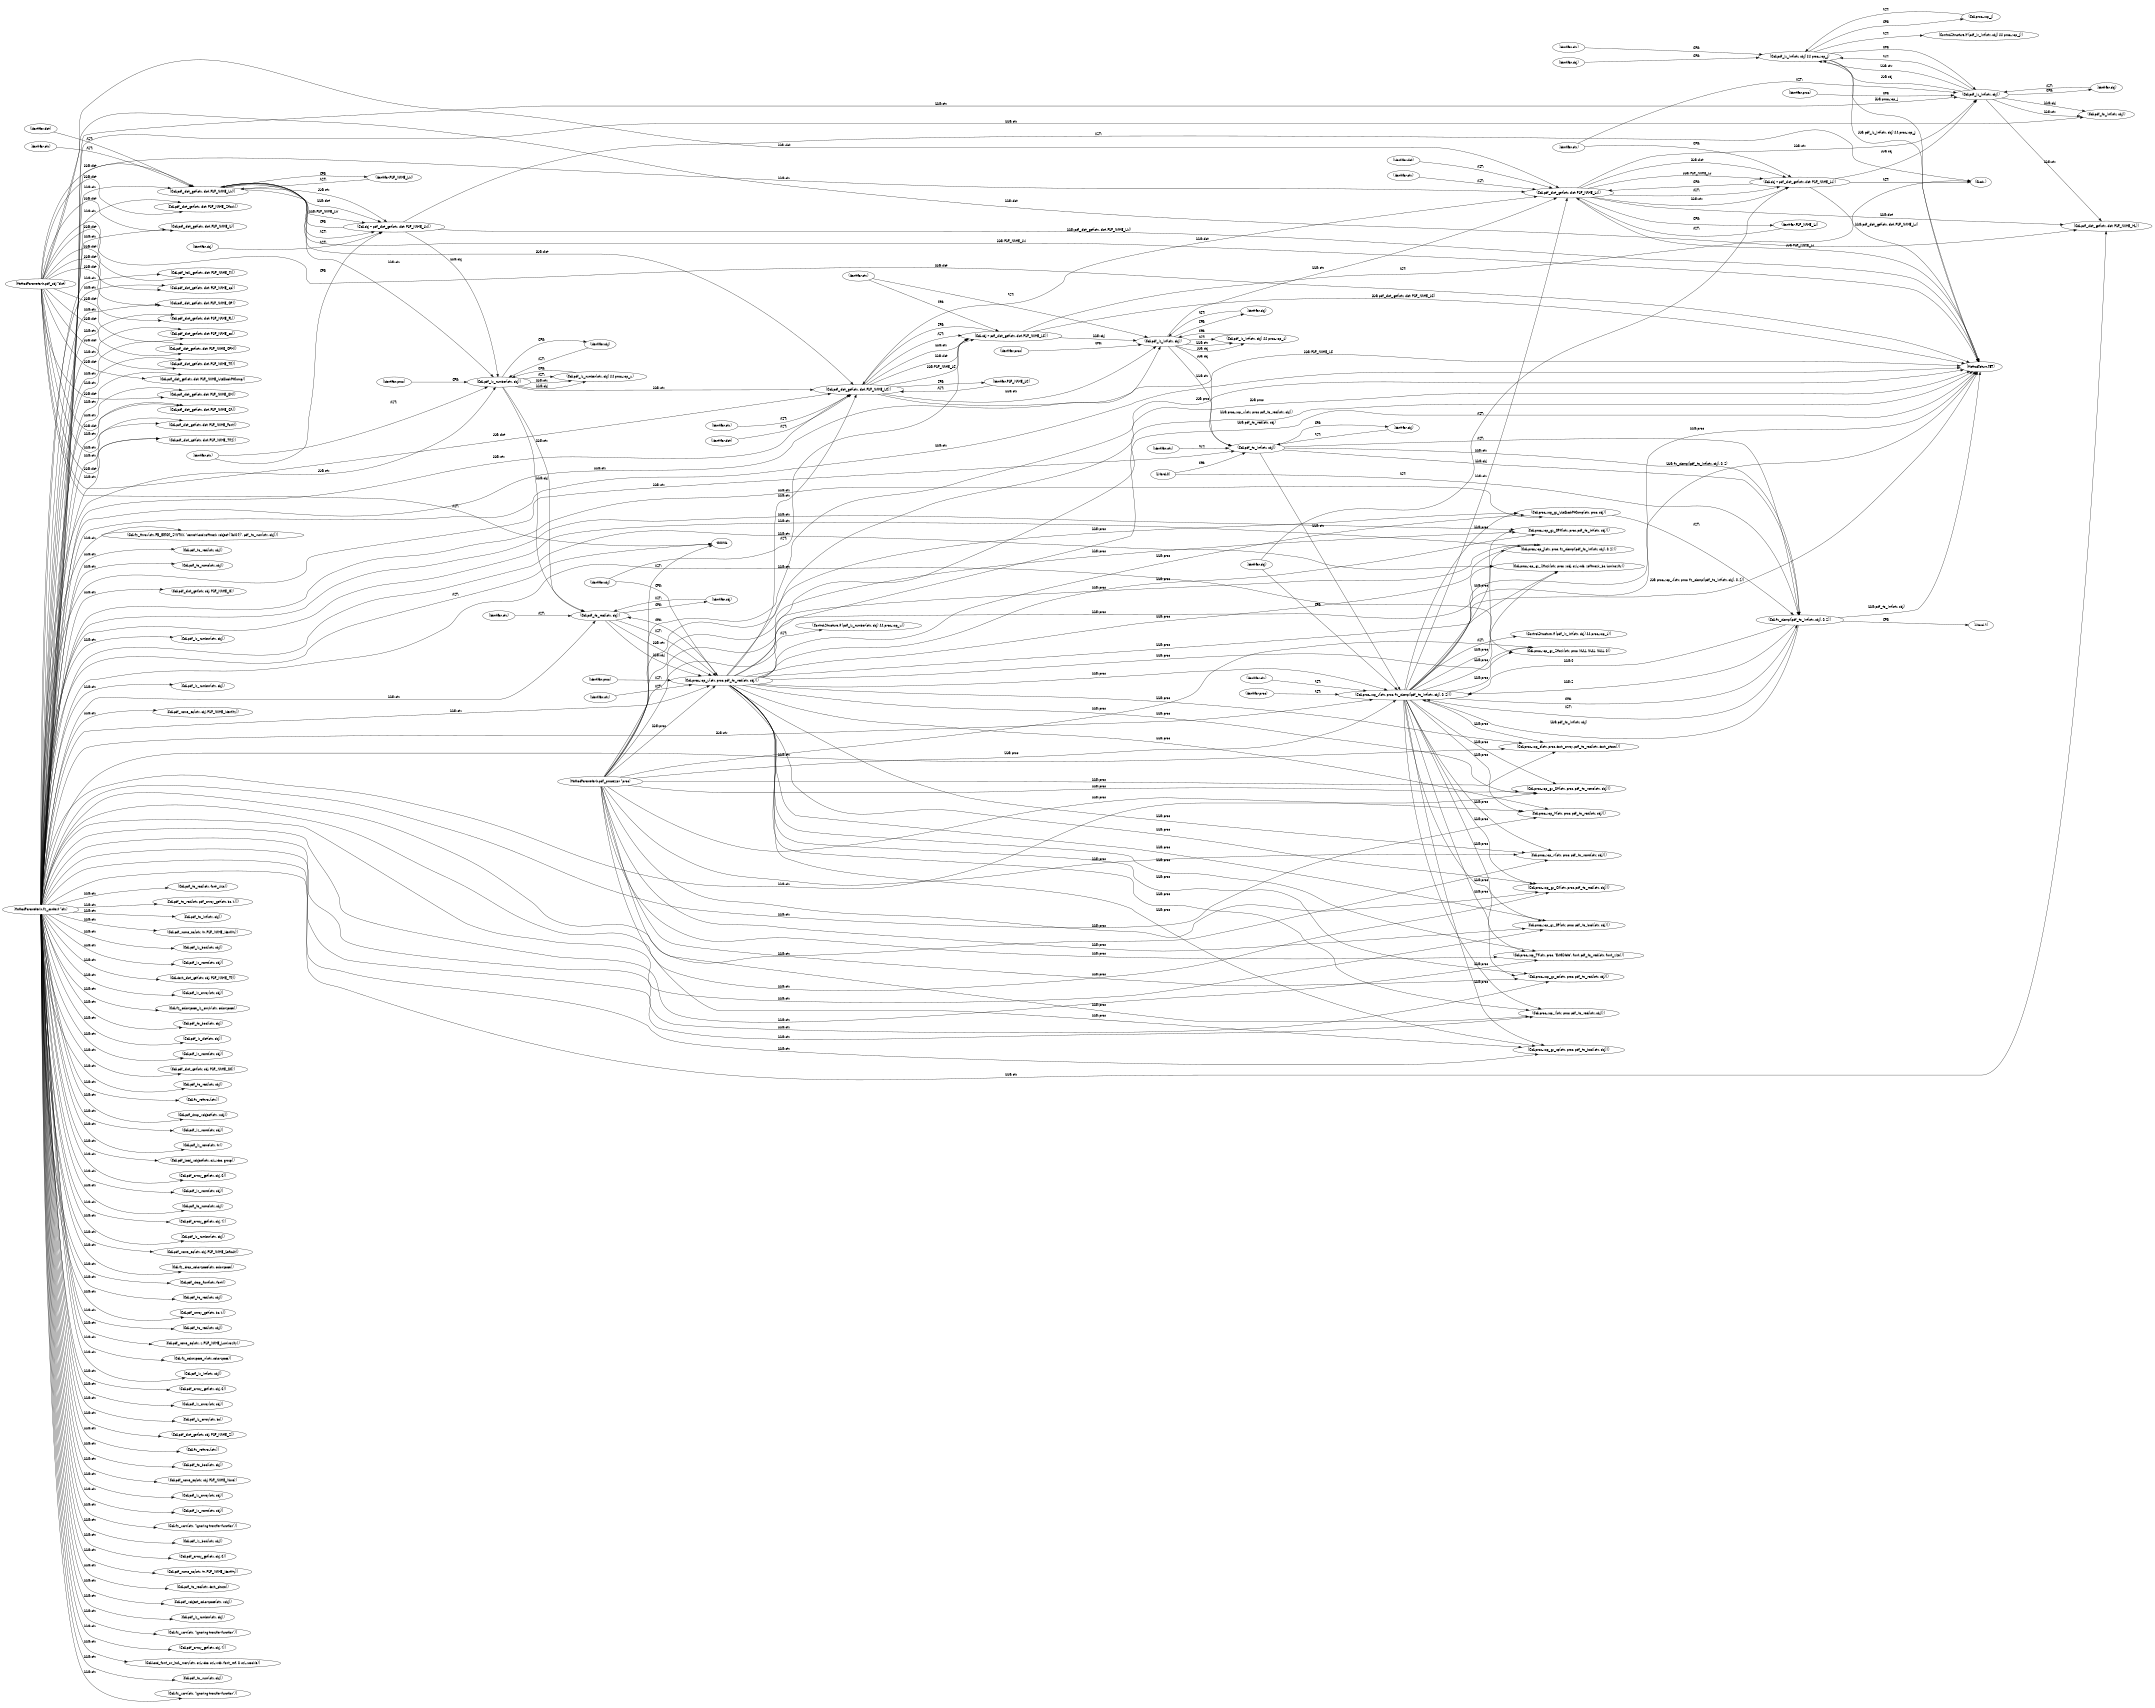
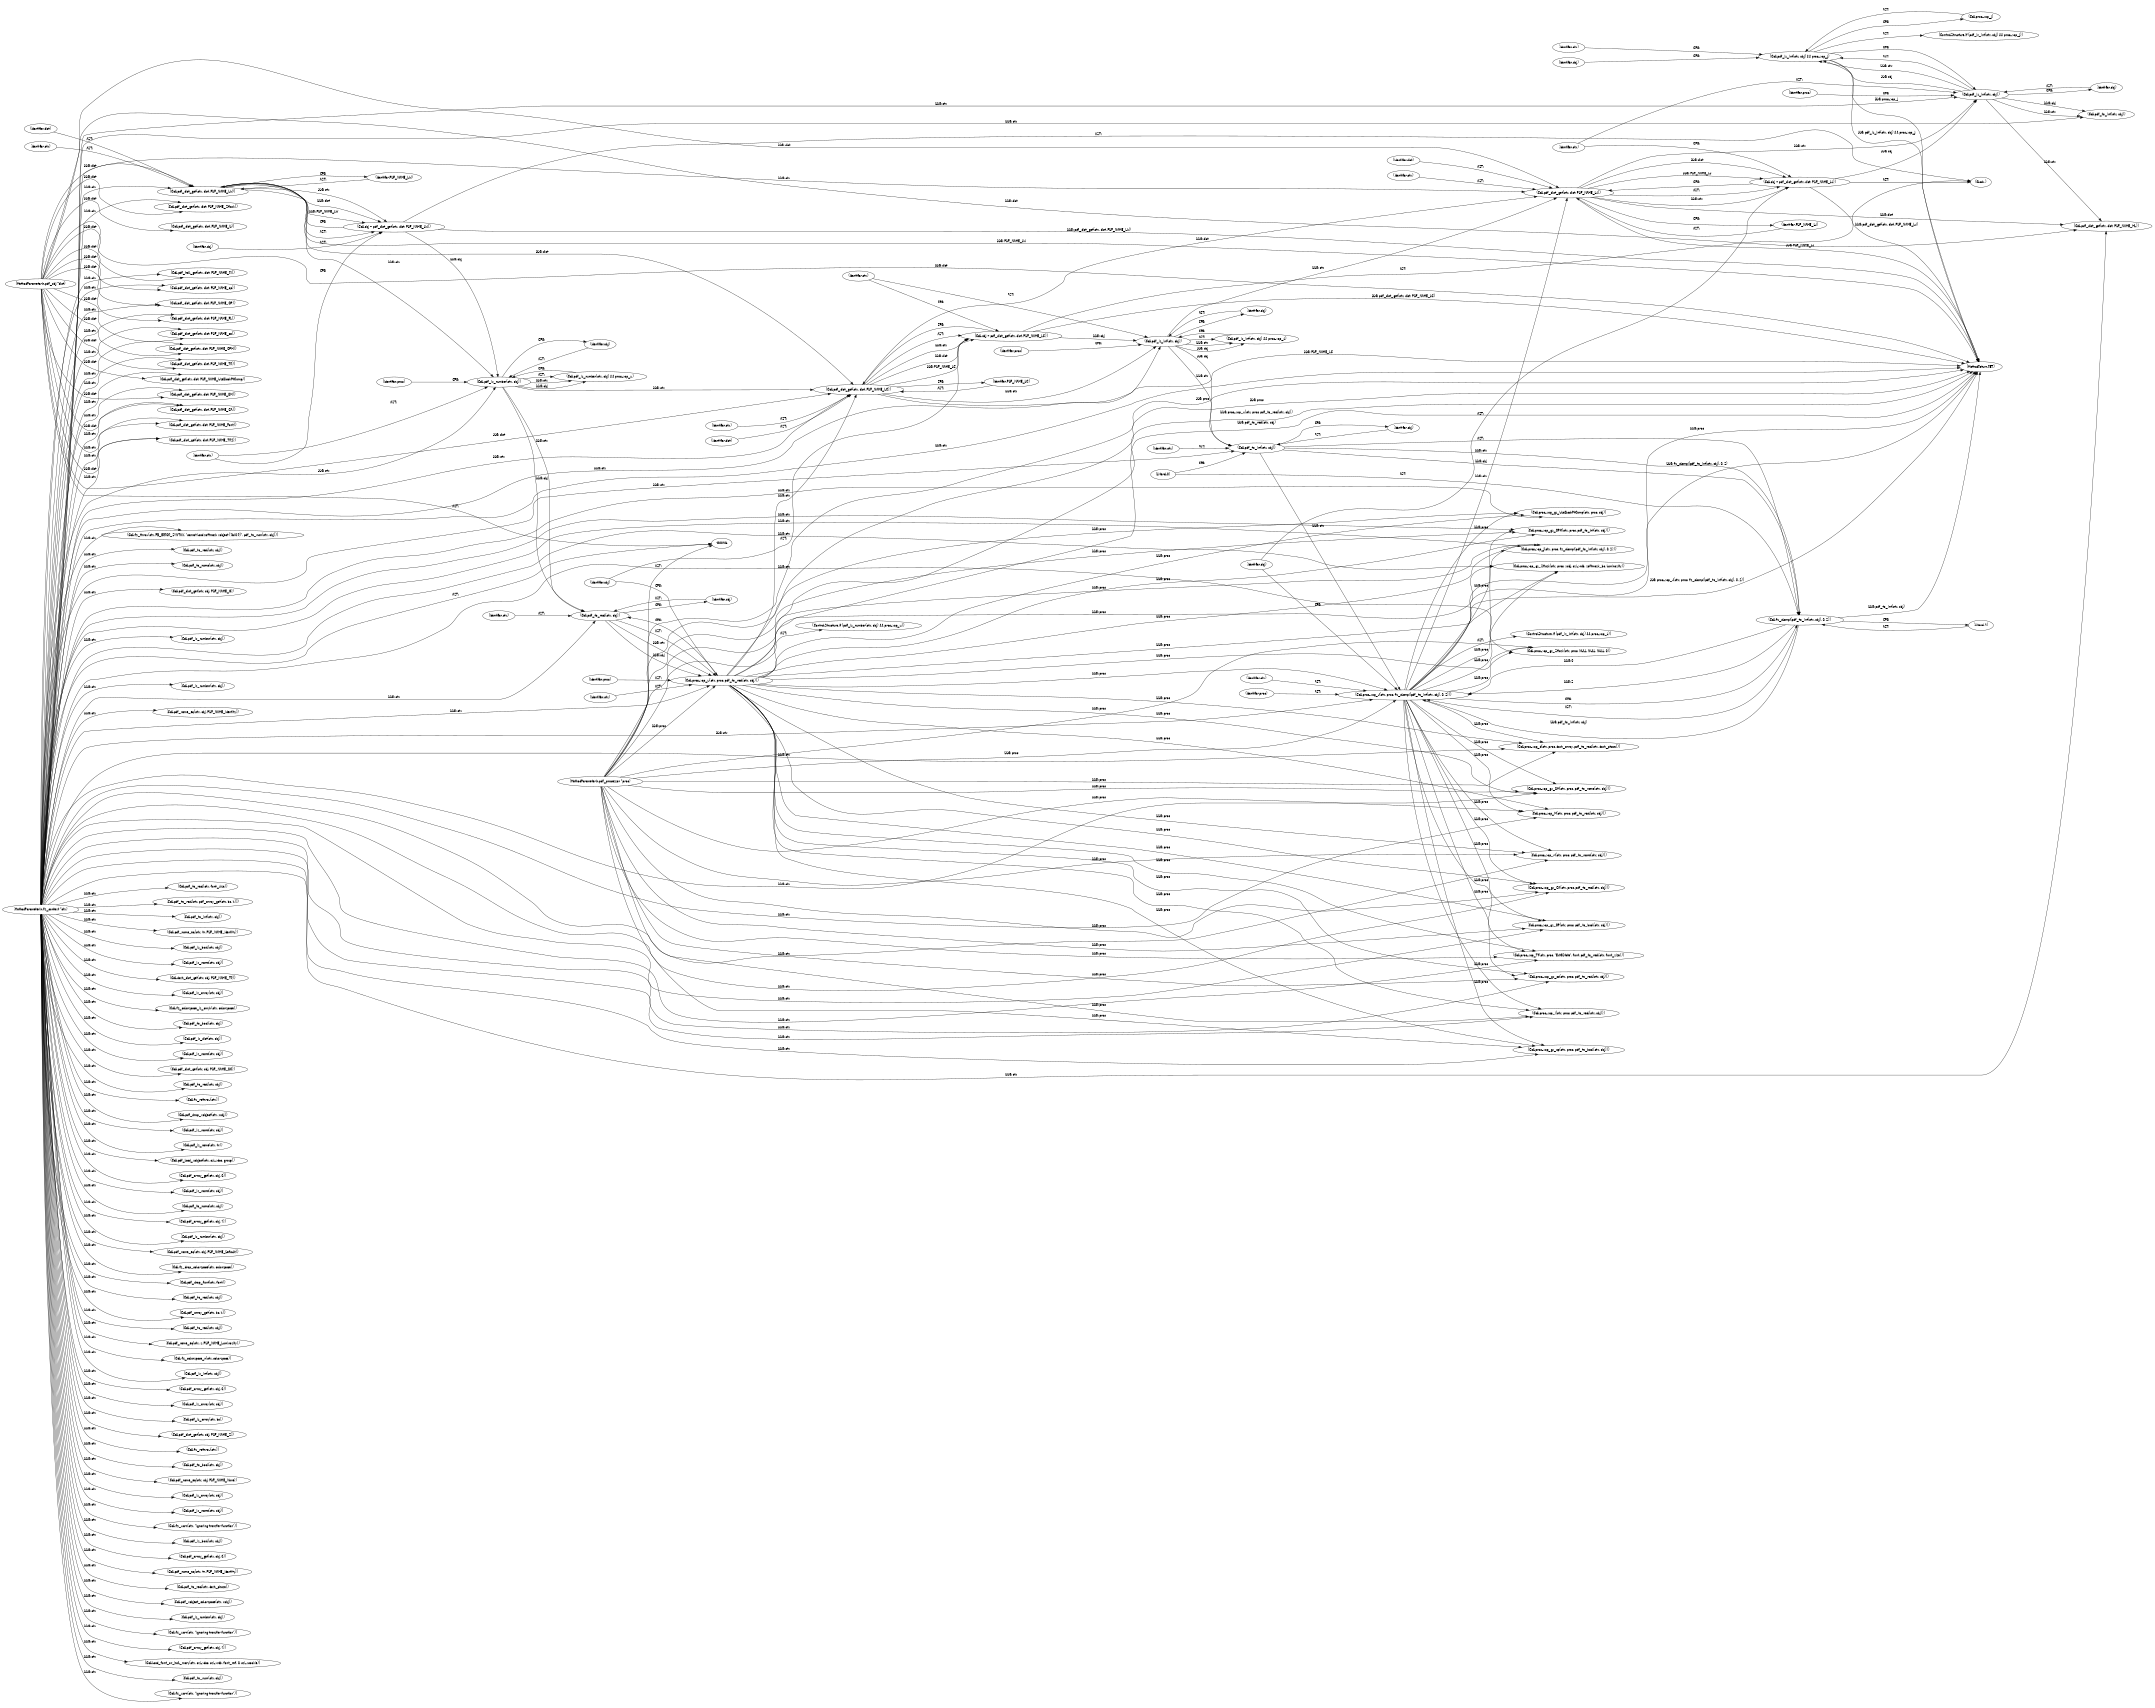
(63, 534) -> none
(1707, 554) -> (1897, 630)
